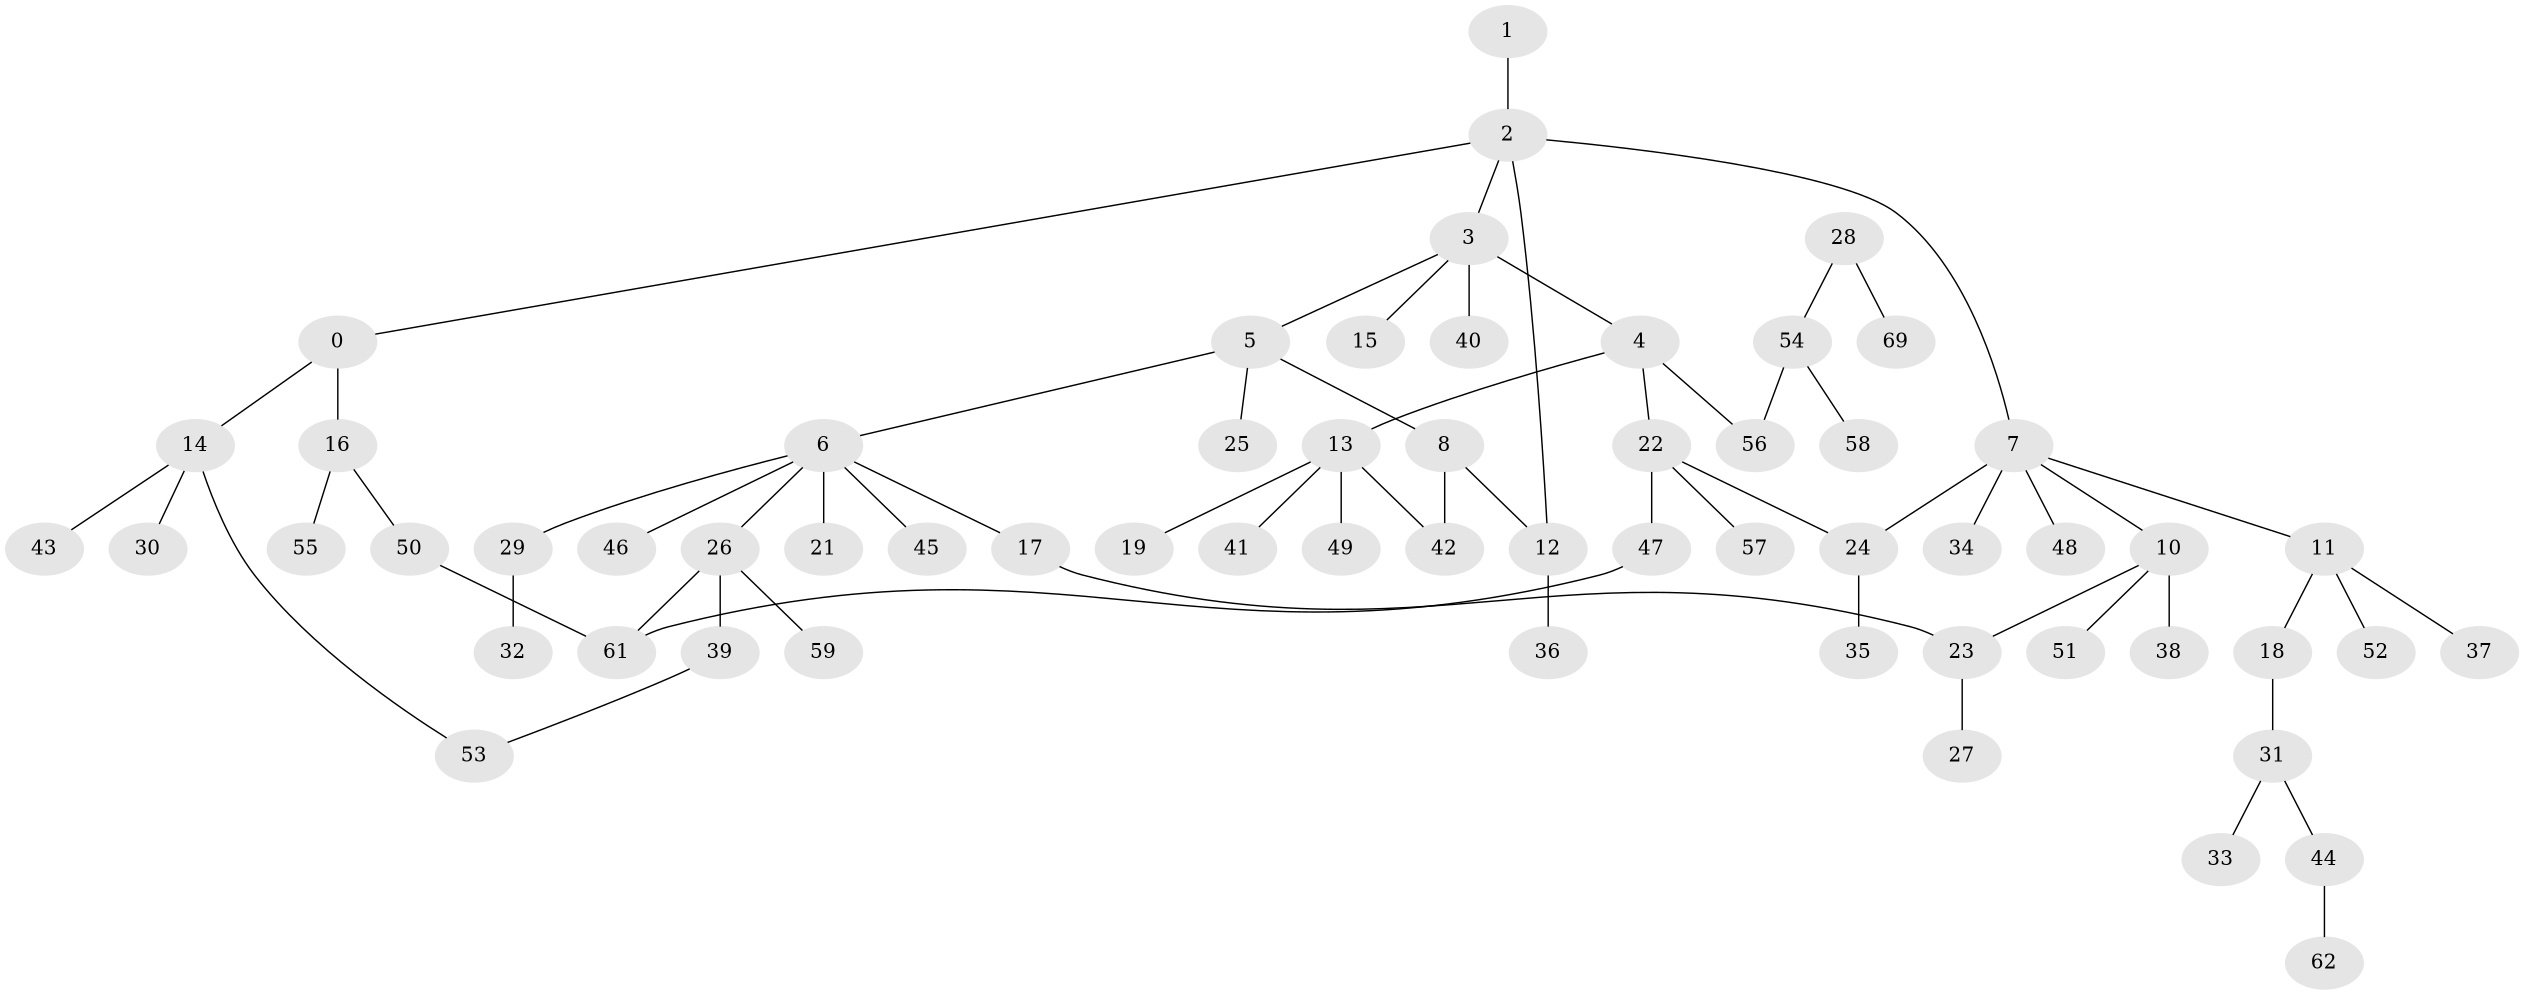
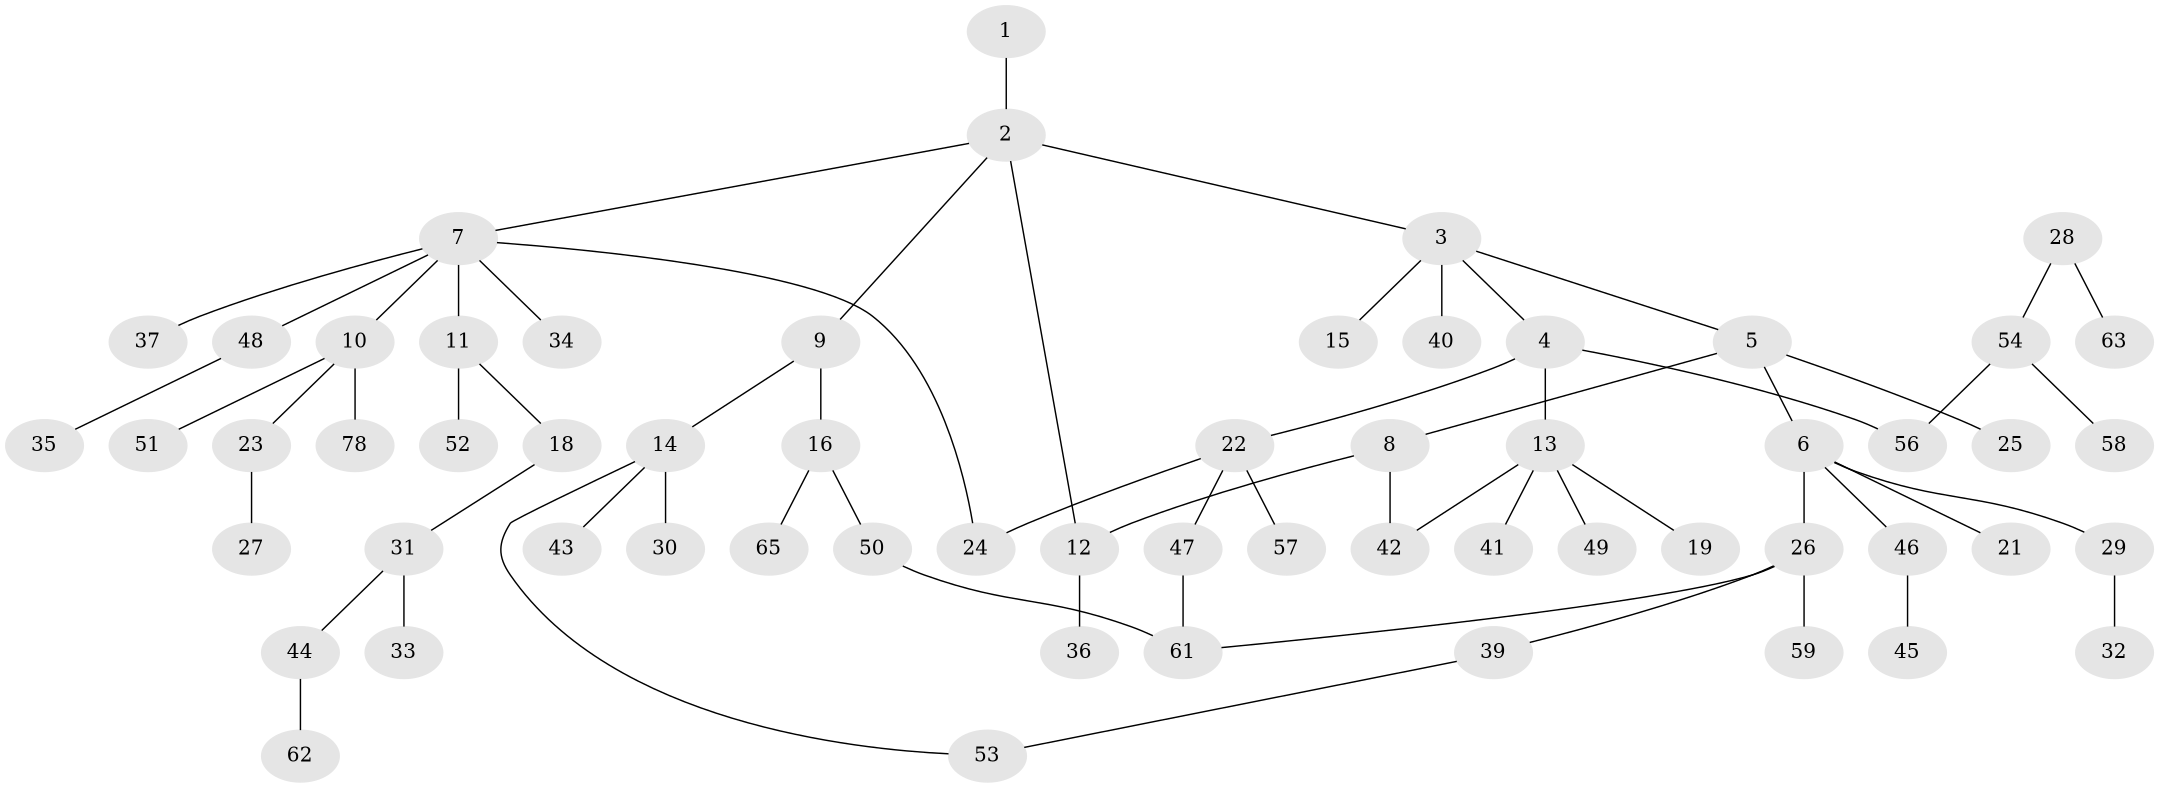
(338, 342) -> (821, 342)
(1896, 342) -> (2115, 342)
(875, 497) -> (1908, 601)
(306, 549) -> (769, 549)
(1031, 549) -> none
(1859, 601) -> (148, 394)
(2402, 601) -> (299, 283)
(2169, 653) -> (355, 446)
